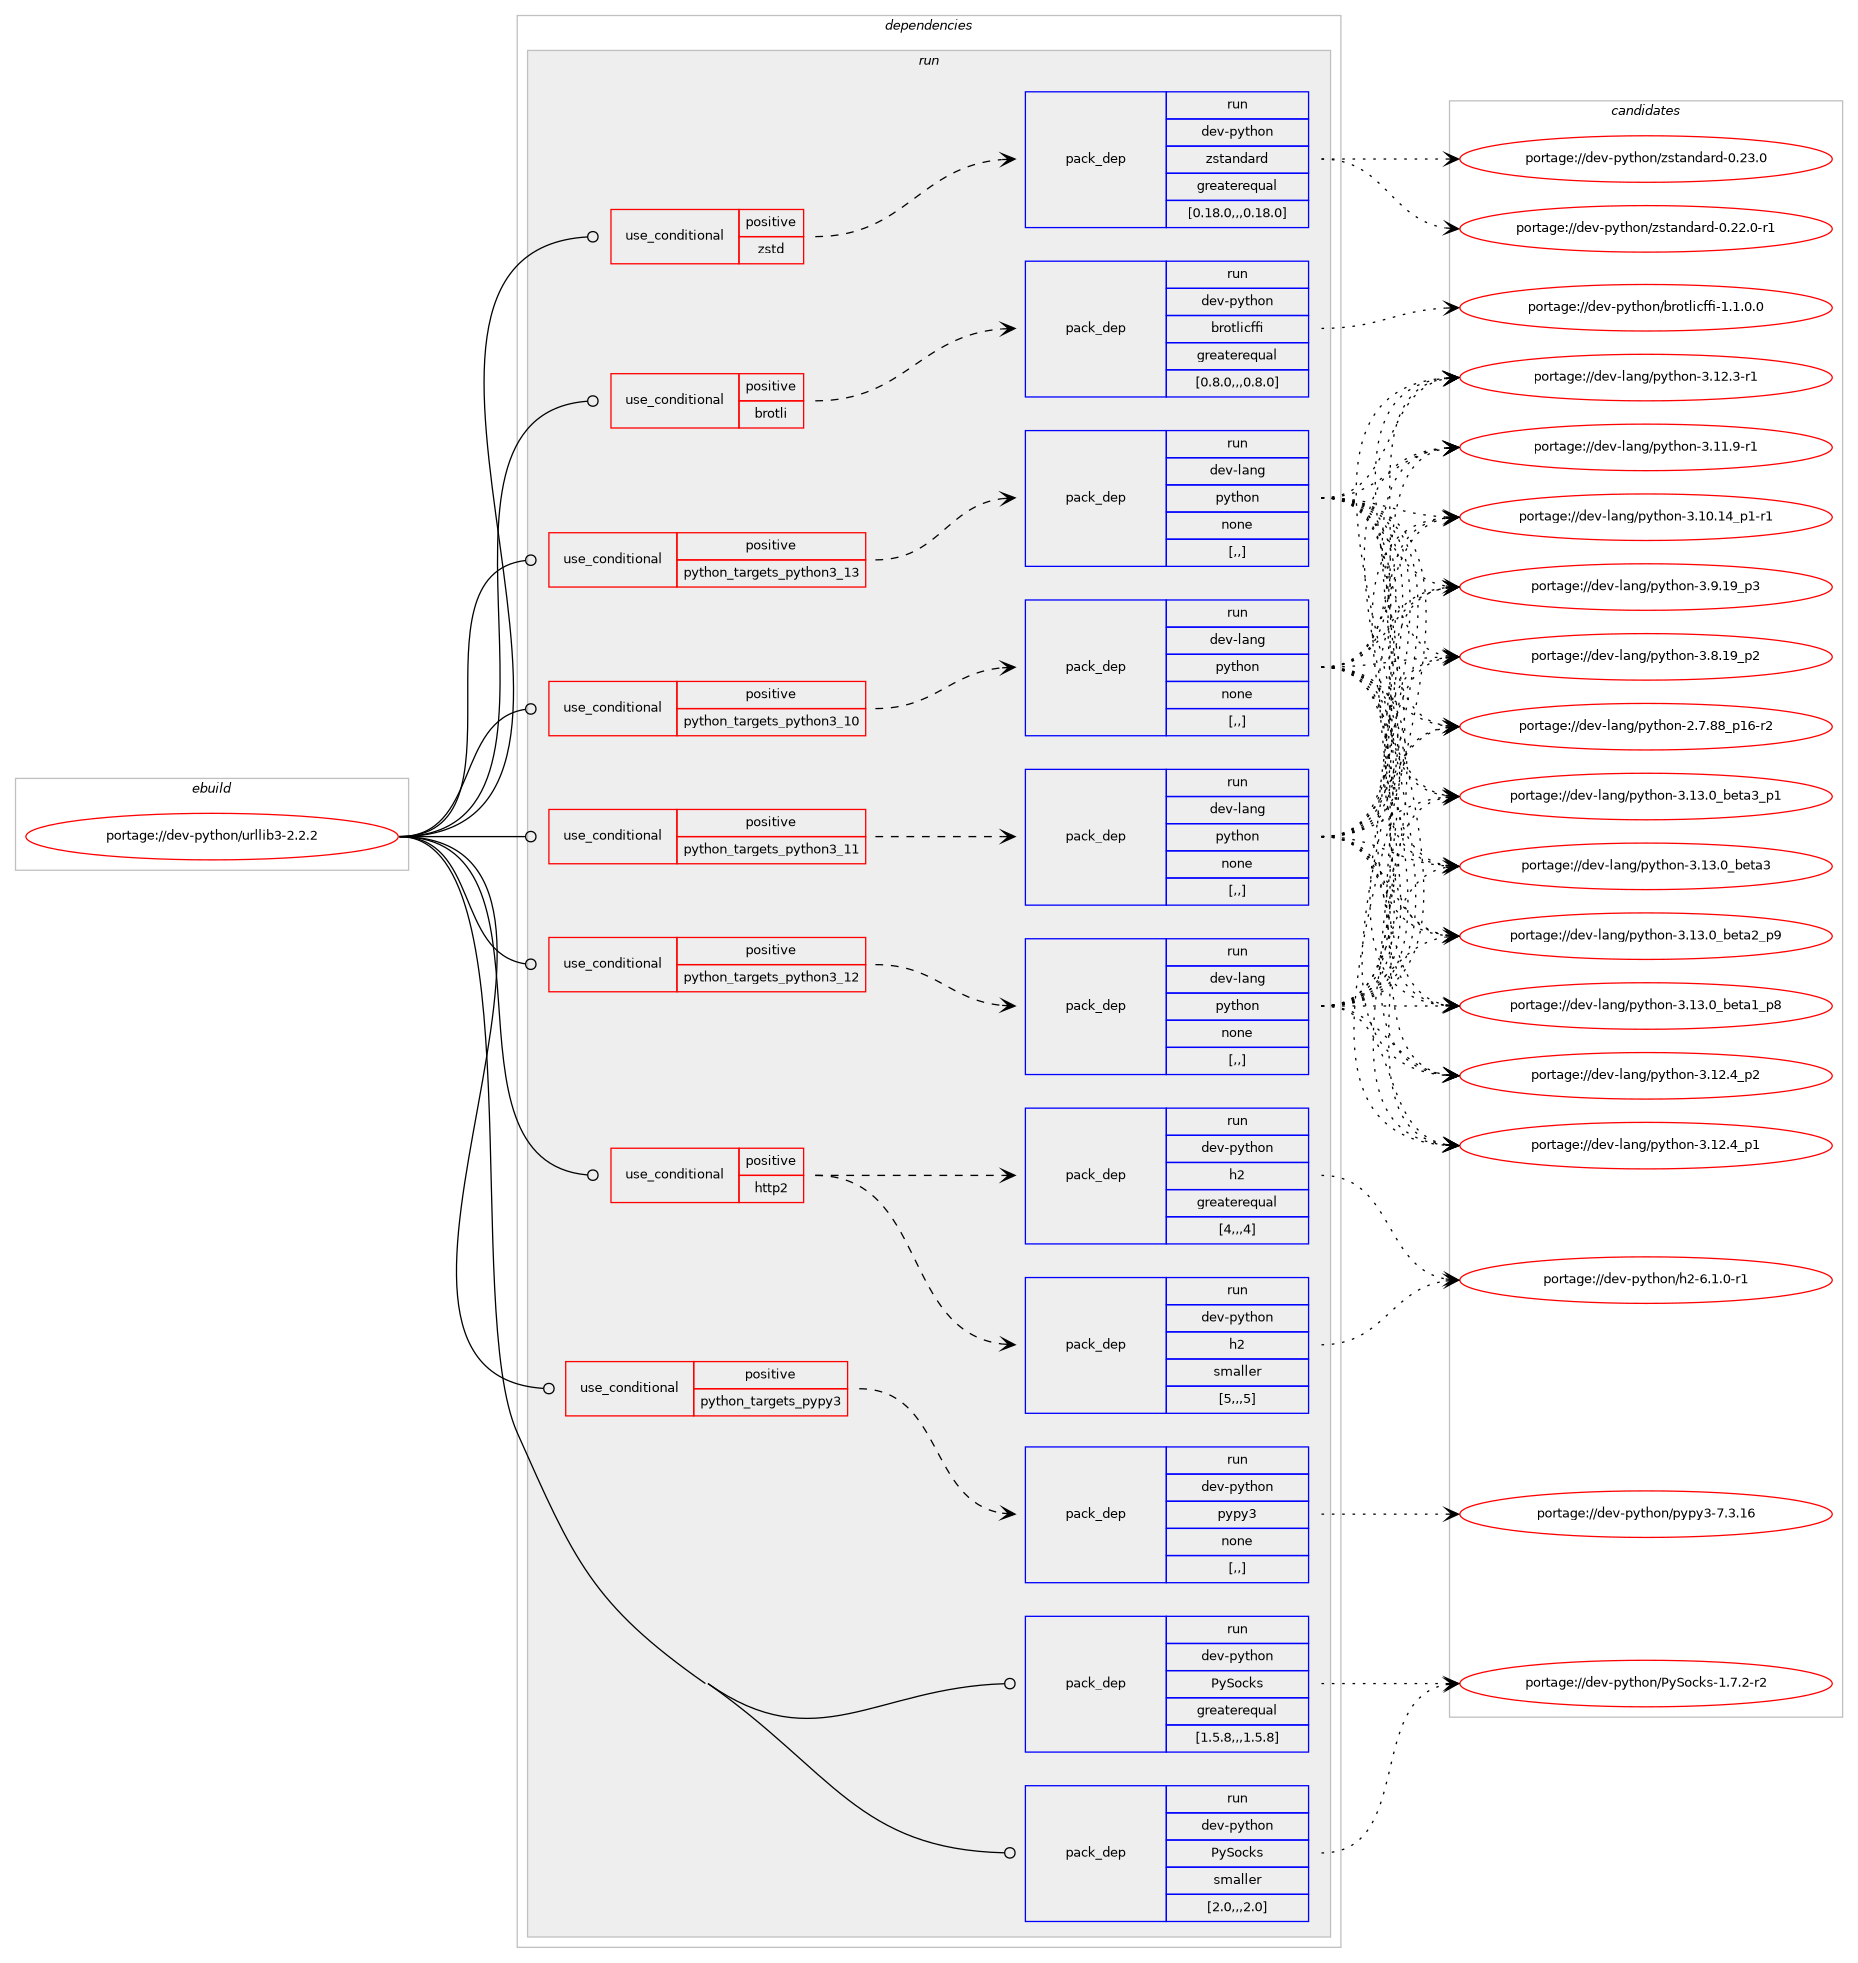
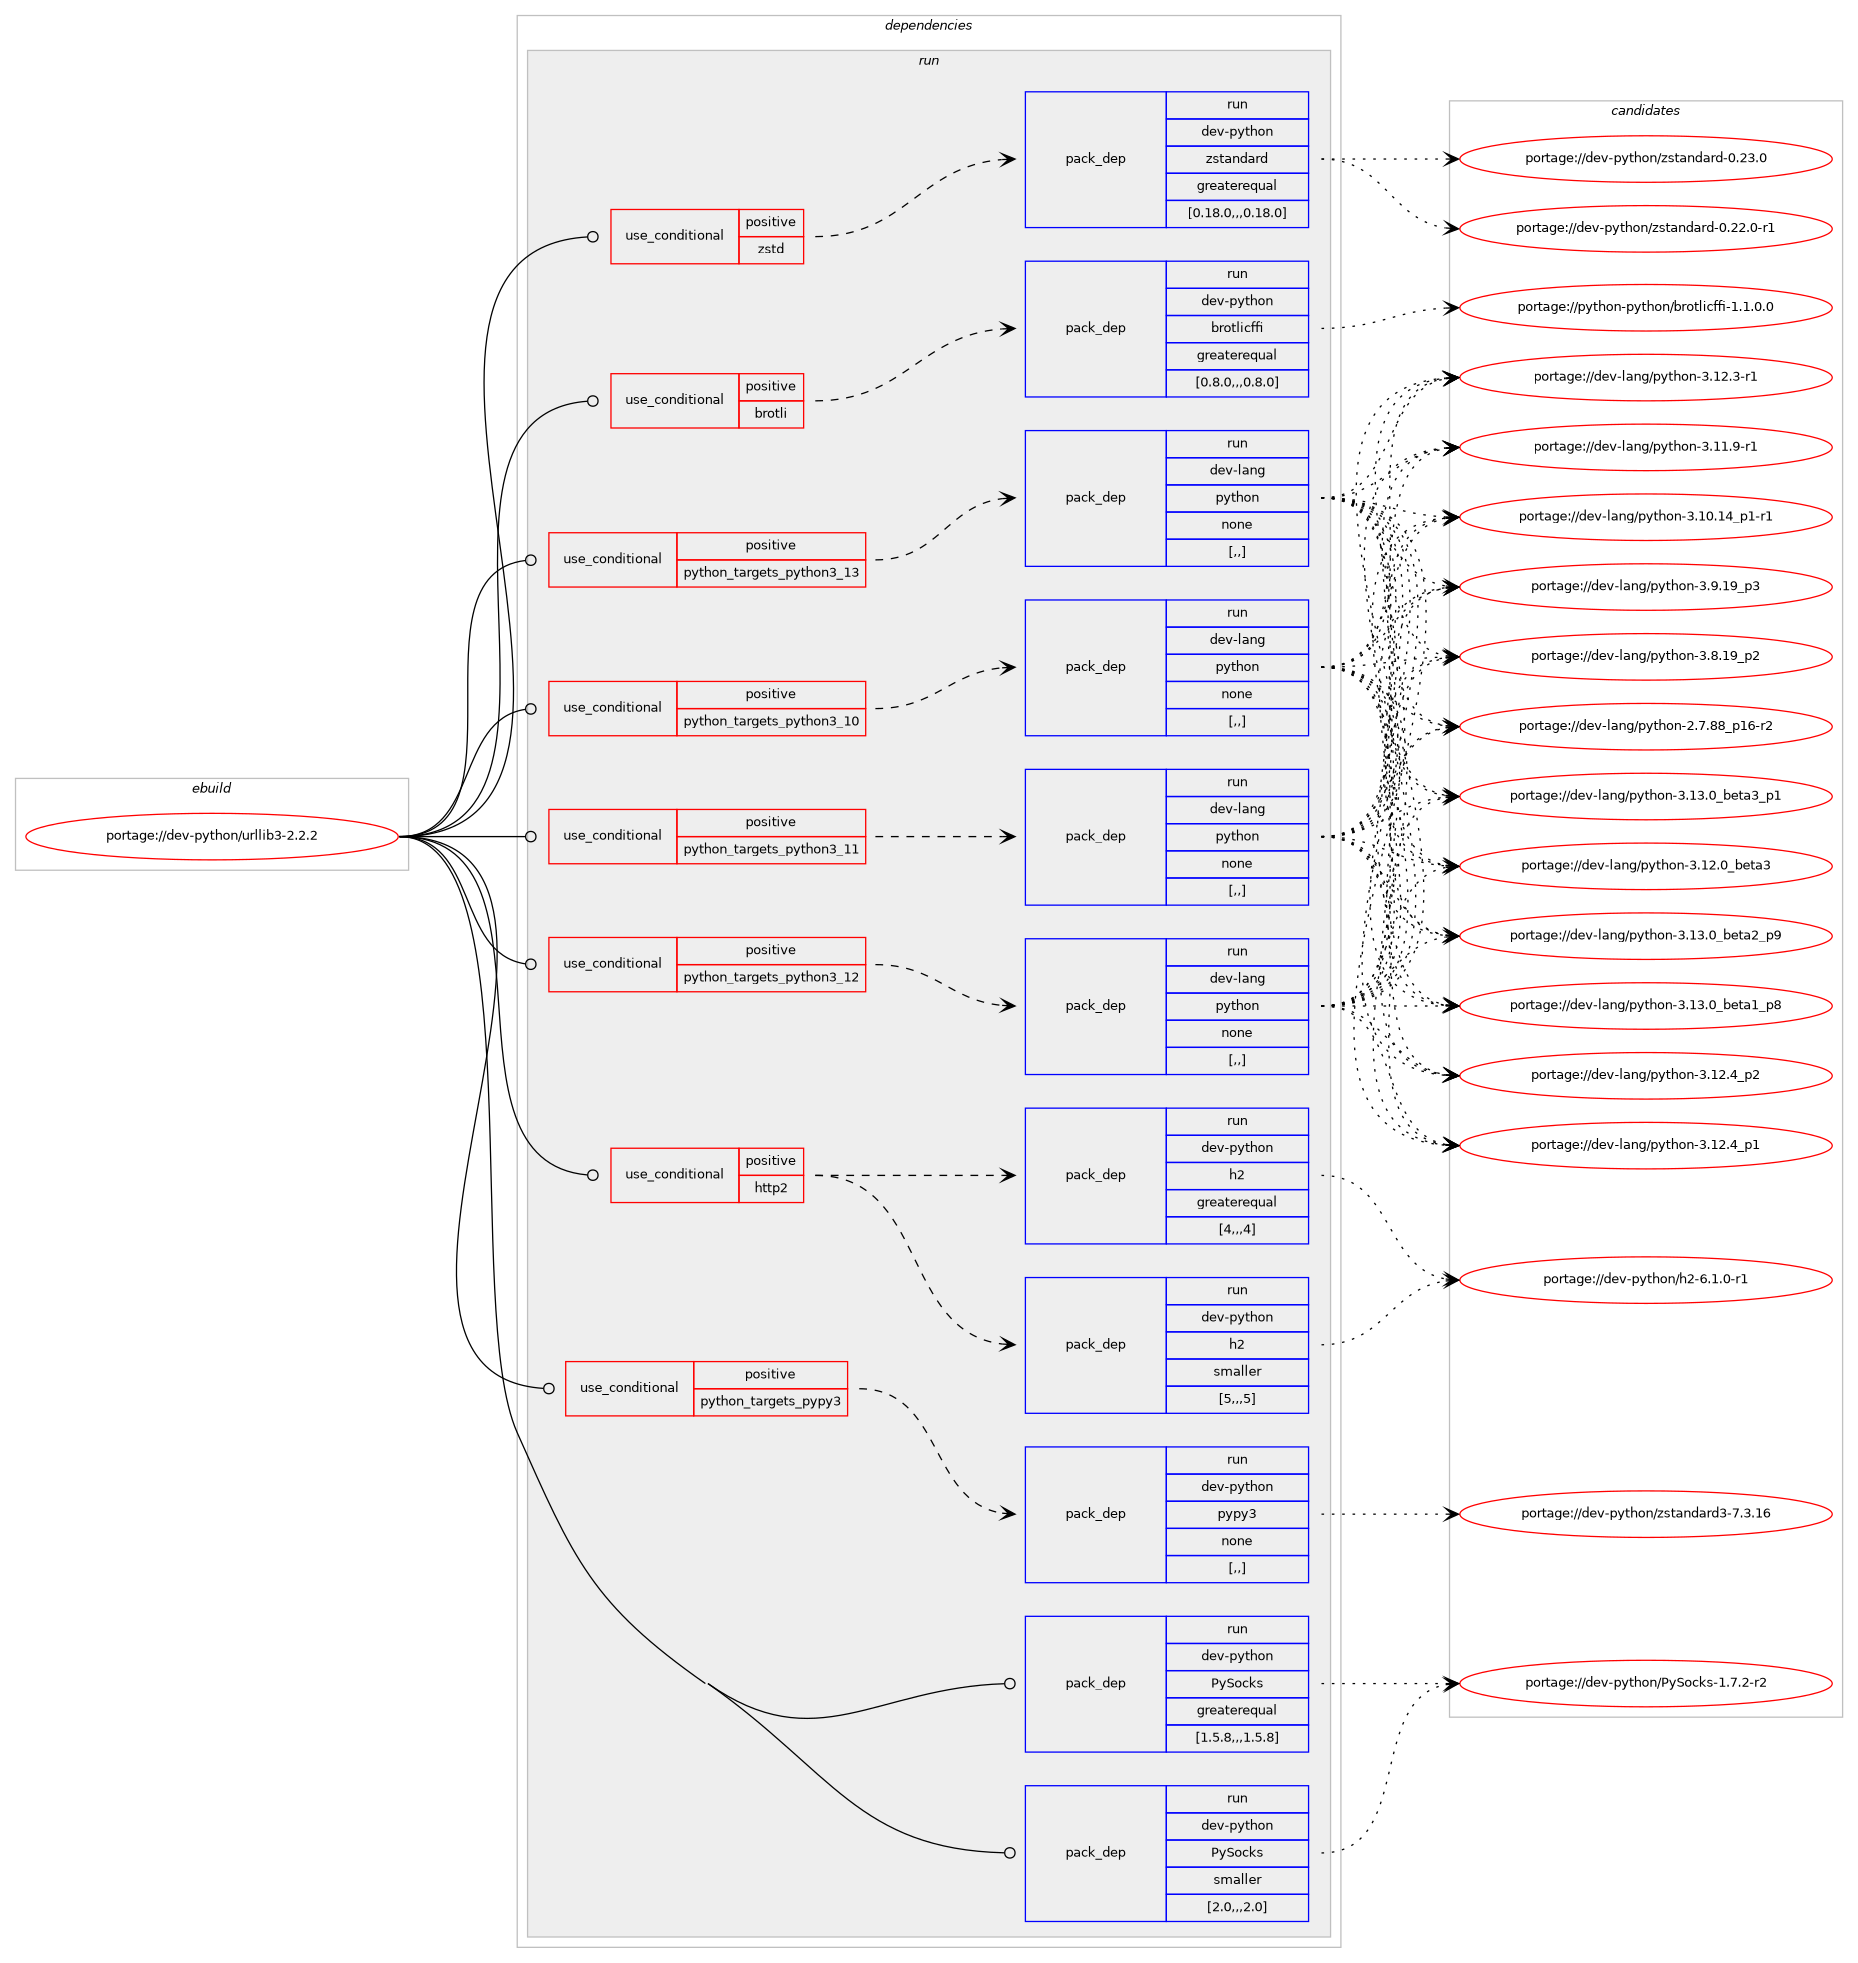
(1646, 308) -> (1646, 308)
(1646, 866) -> (1646, 866)
(1646, 1514) -> (1646, 1514)
